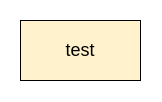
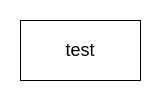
(81, 51) -> (81, 51)
